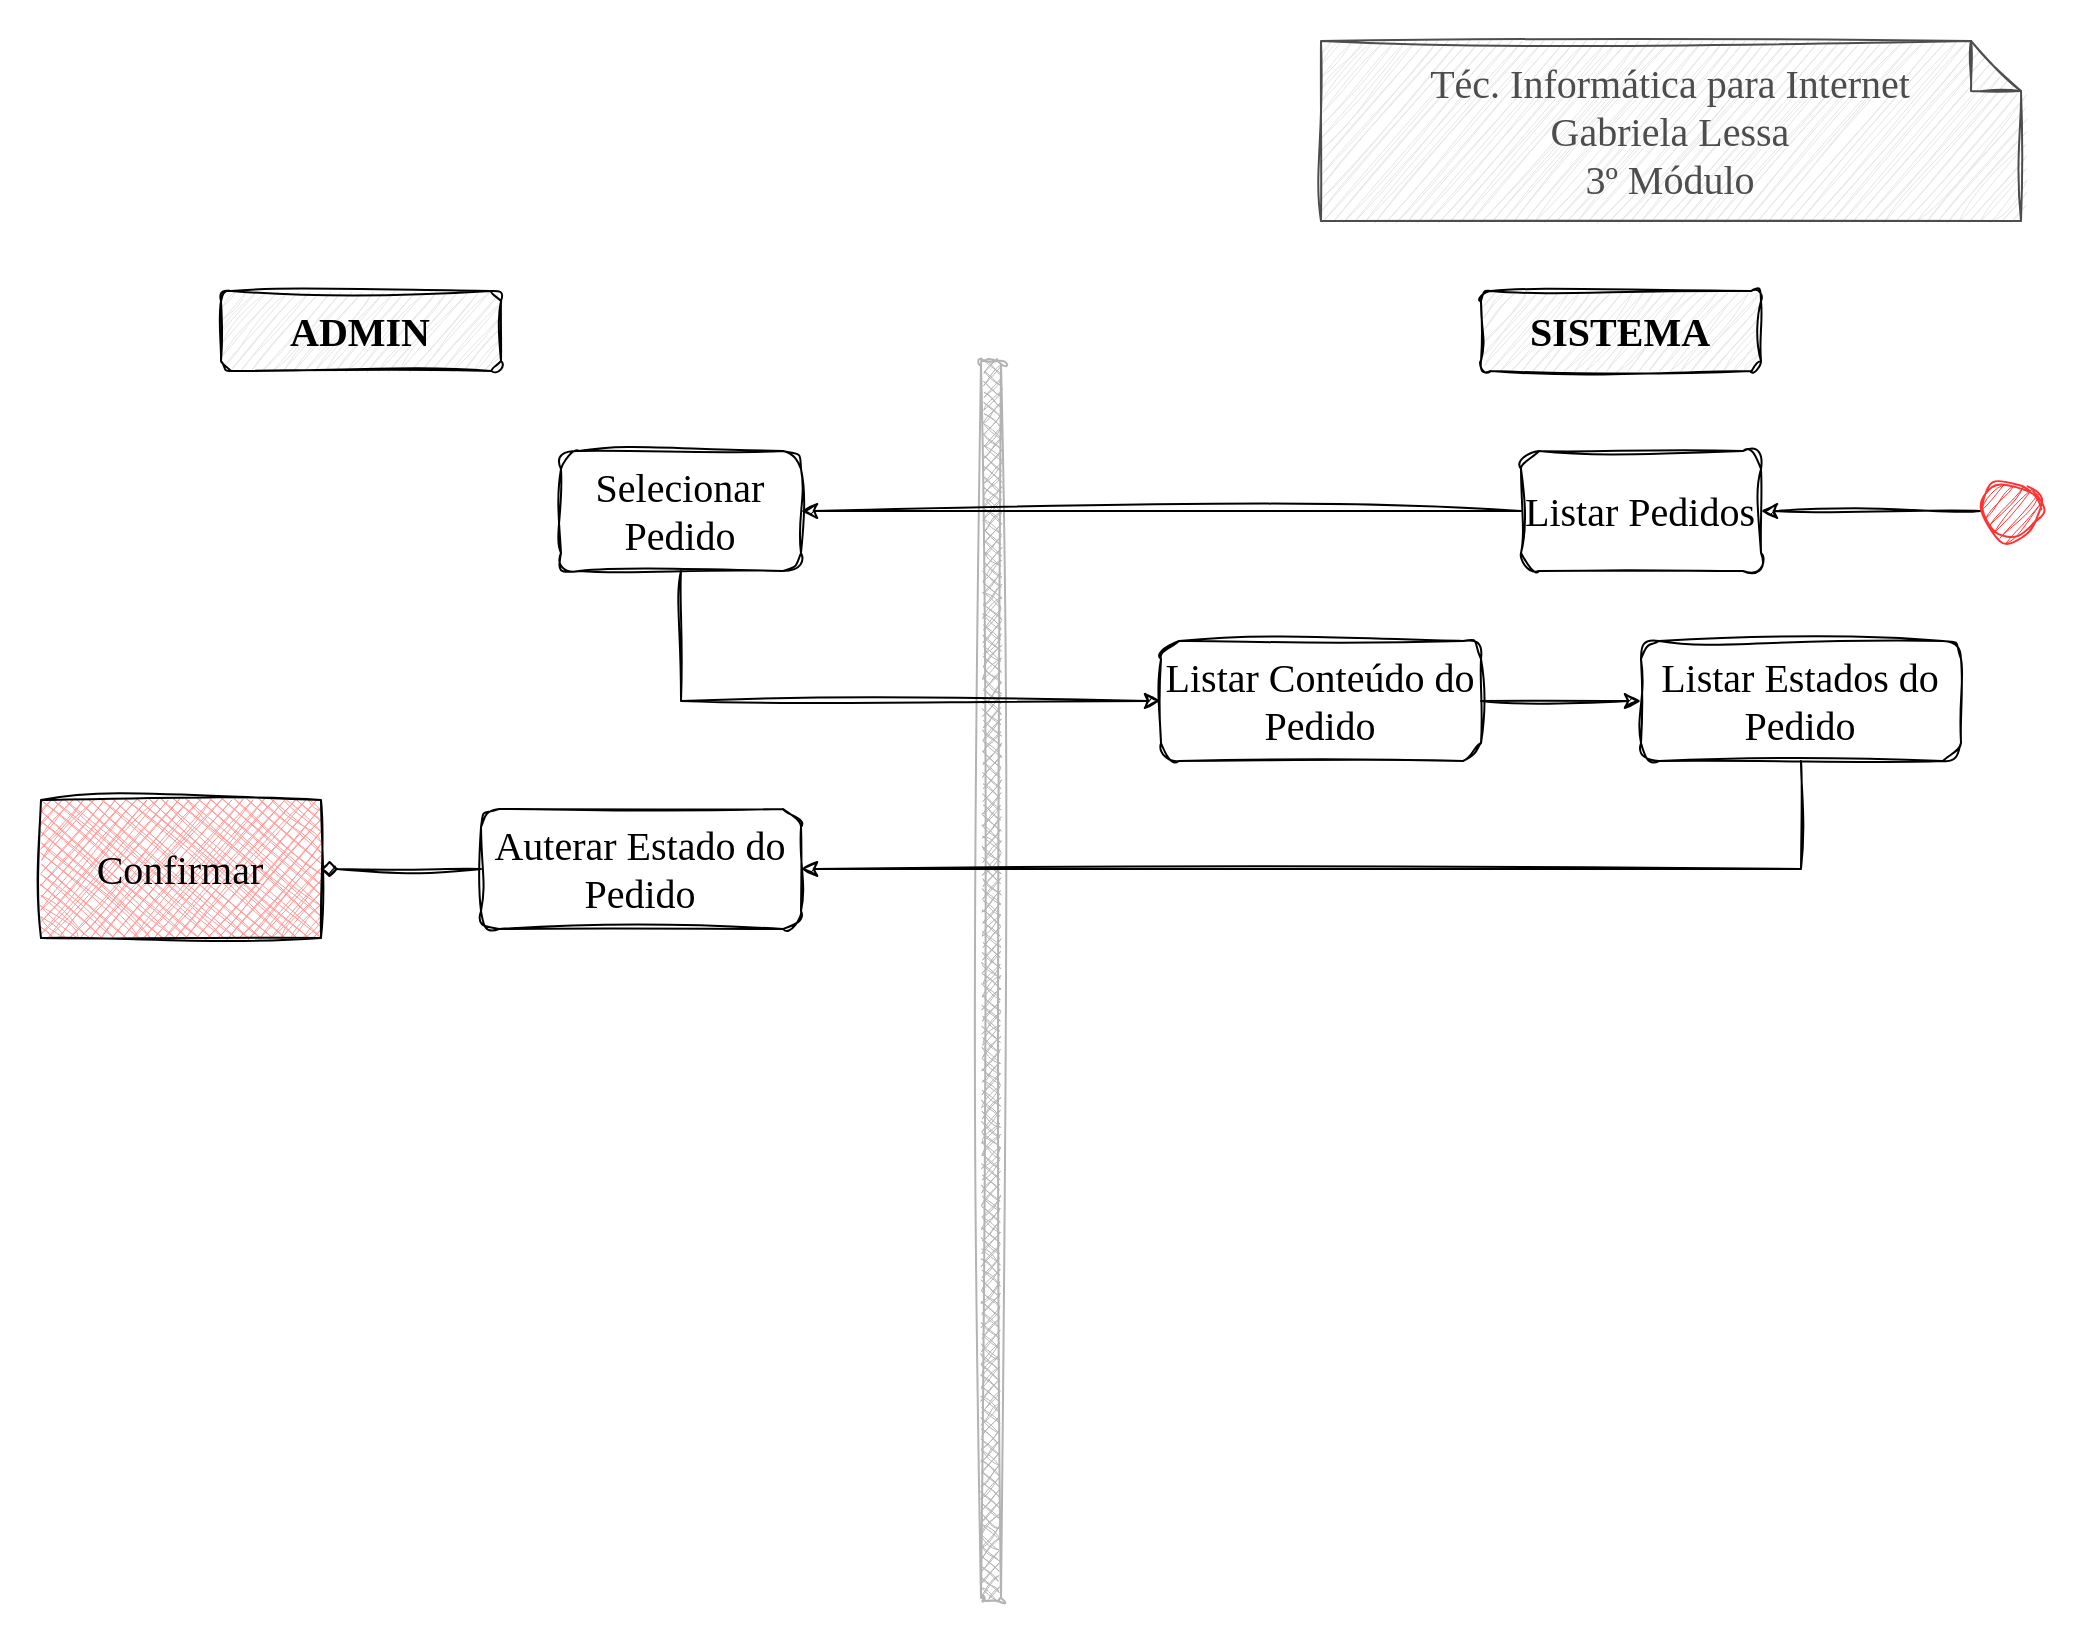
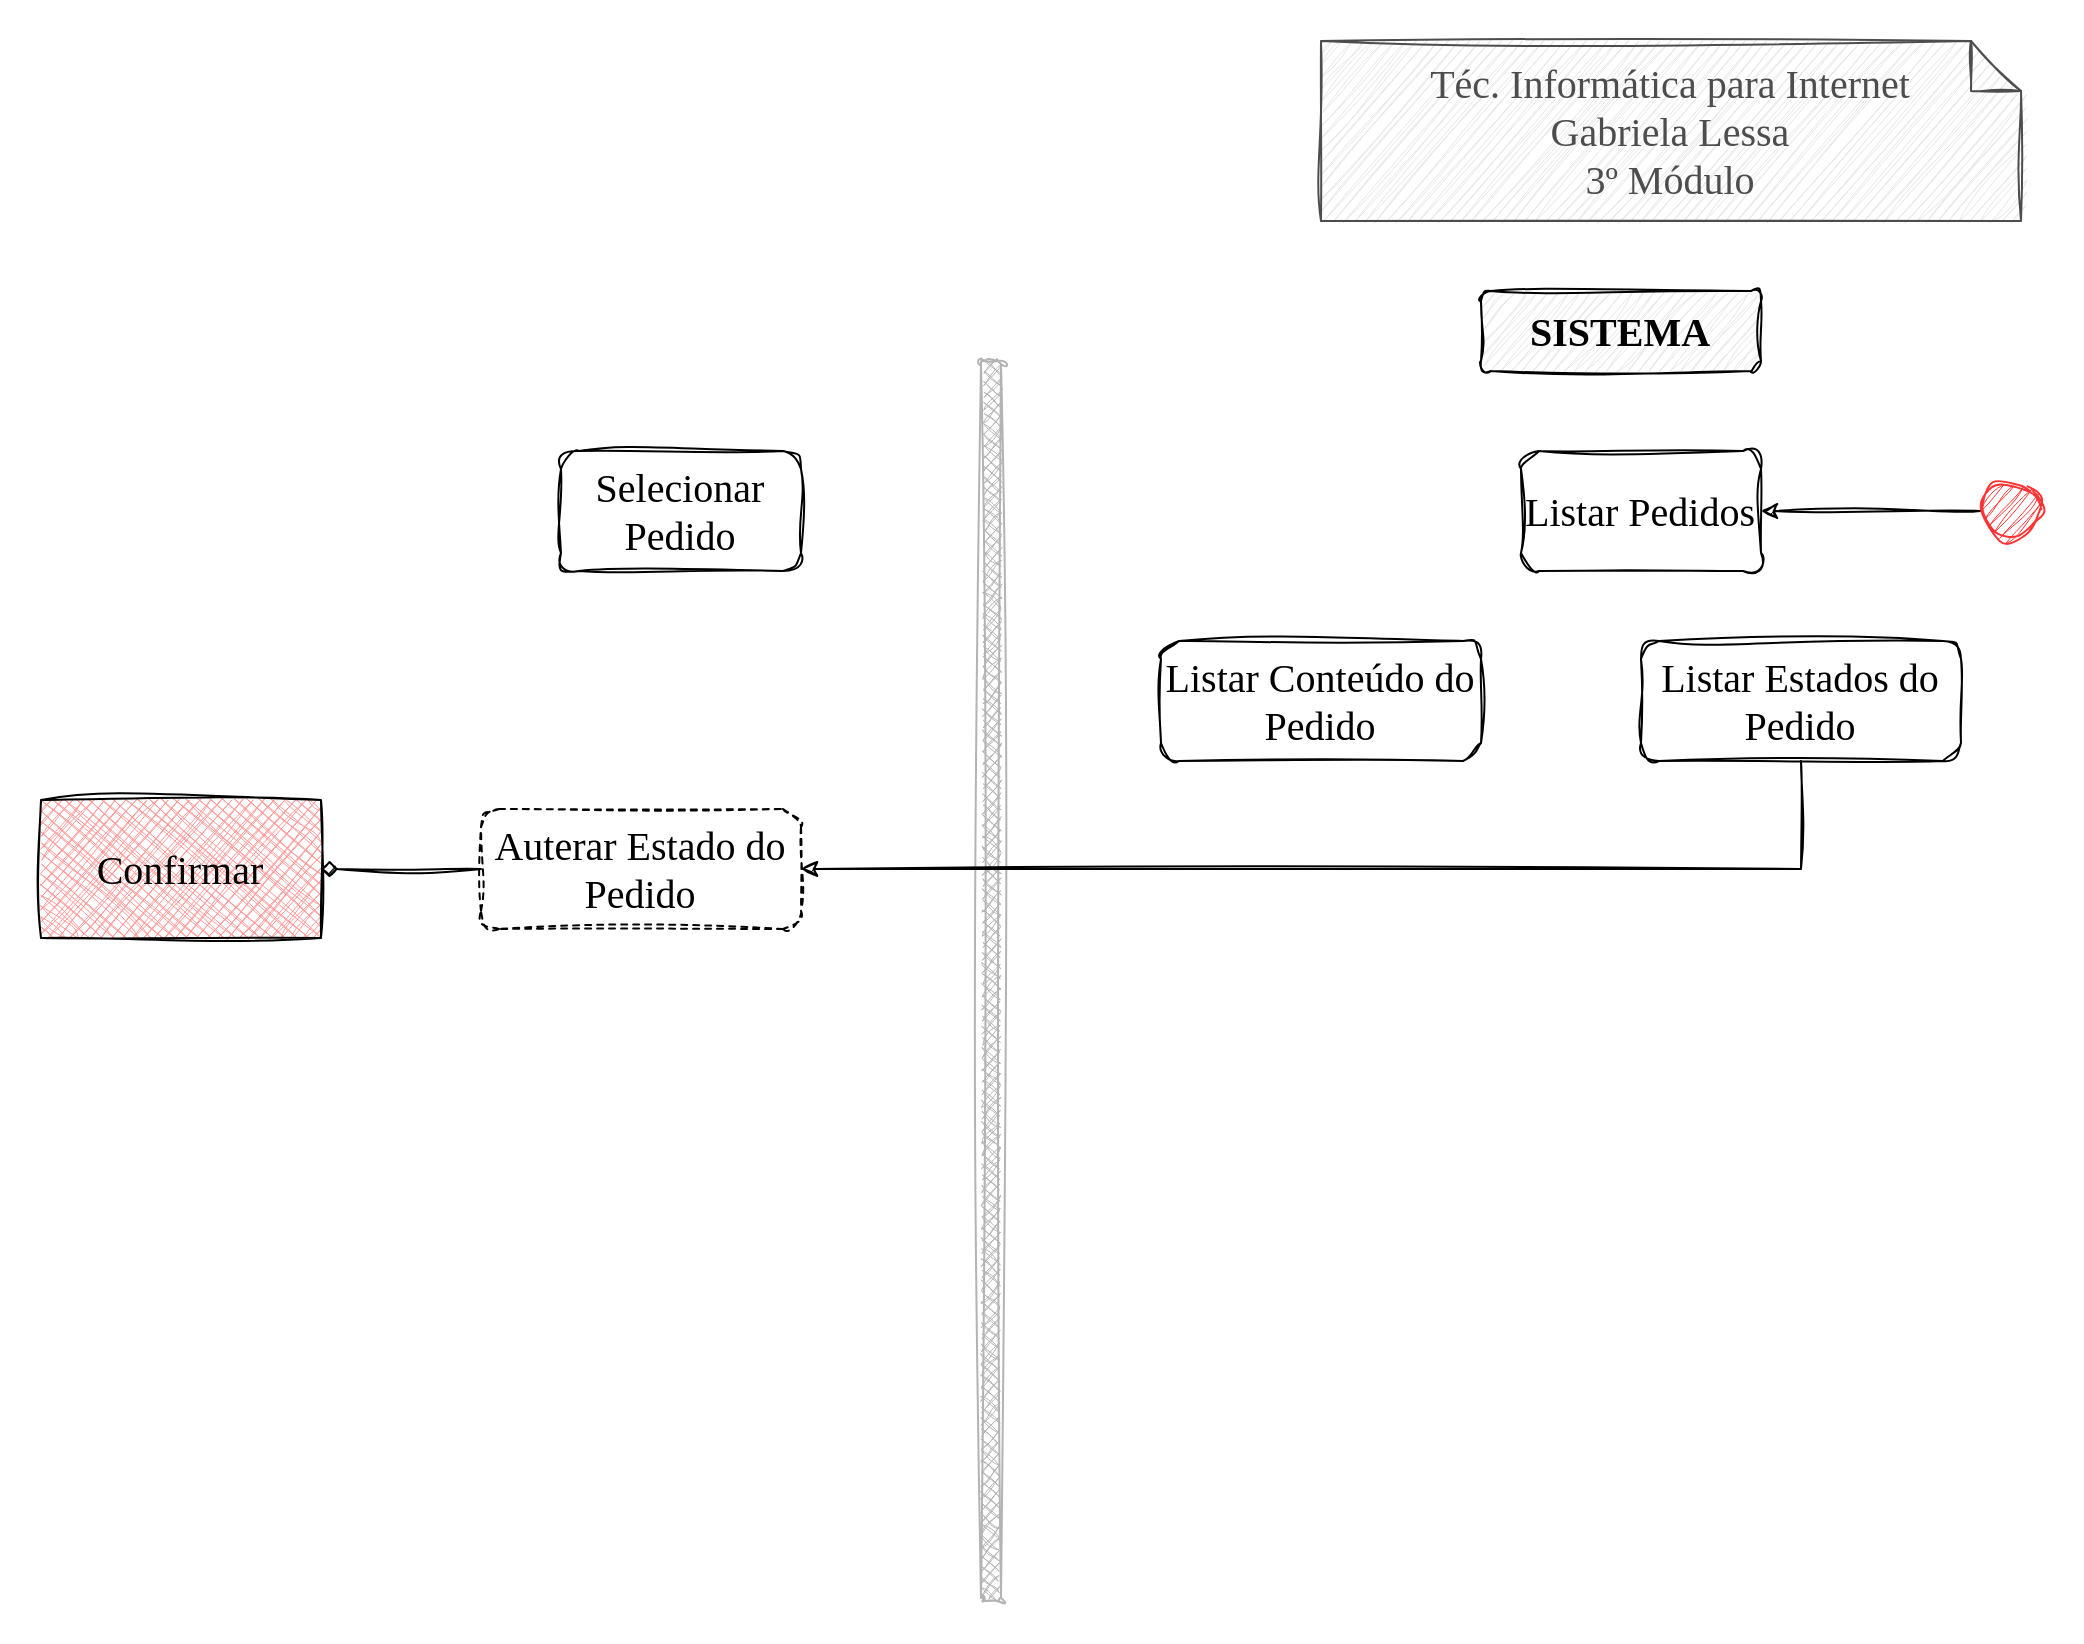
(361, 331) -> none
(1261, 511) -> none
(767, 701) -> none
(1558, 701) -> none
(641, 869) -> (641, 869)
